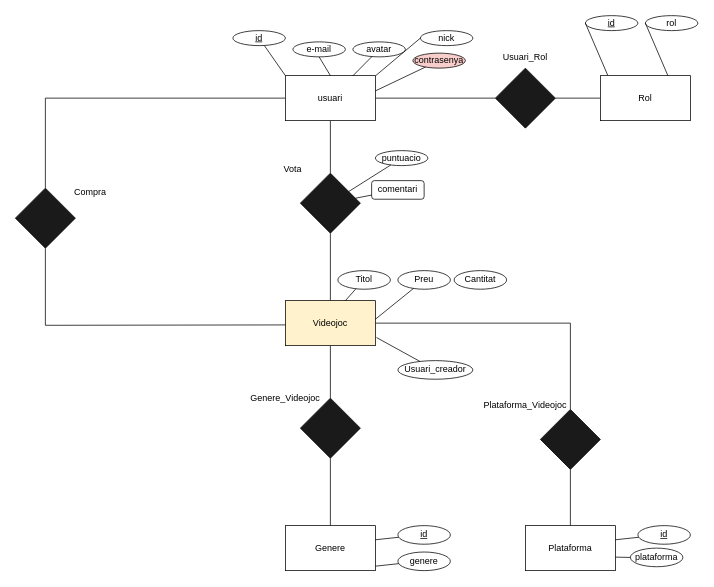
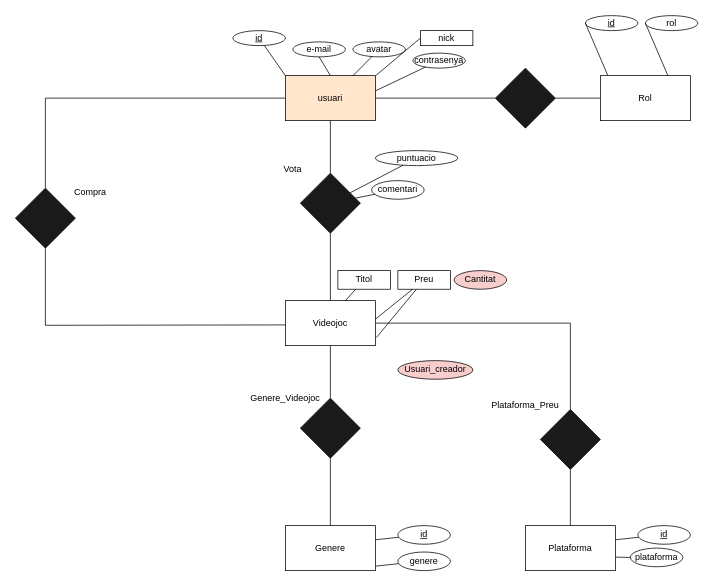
(447, 38) -> (447, 38)
(525, 57) -> none
(439, 60) -> (439, 60)
(330, 98) -> (330, 98)
(402, 158) -> (417, 158)
(398, 190) -> (398, 190)
(364, 280) -> (364, 280)
(424, 280) -> (424, 280)
(480, 280) -> (480, 280)
(330, 323) -> (330, 323)
(398, 349) -> (396, 313)
(435, 370) -> (435, 370)
(525, 405) -> (525, 405)
